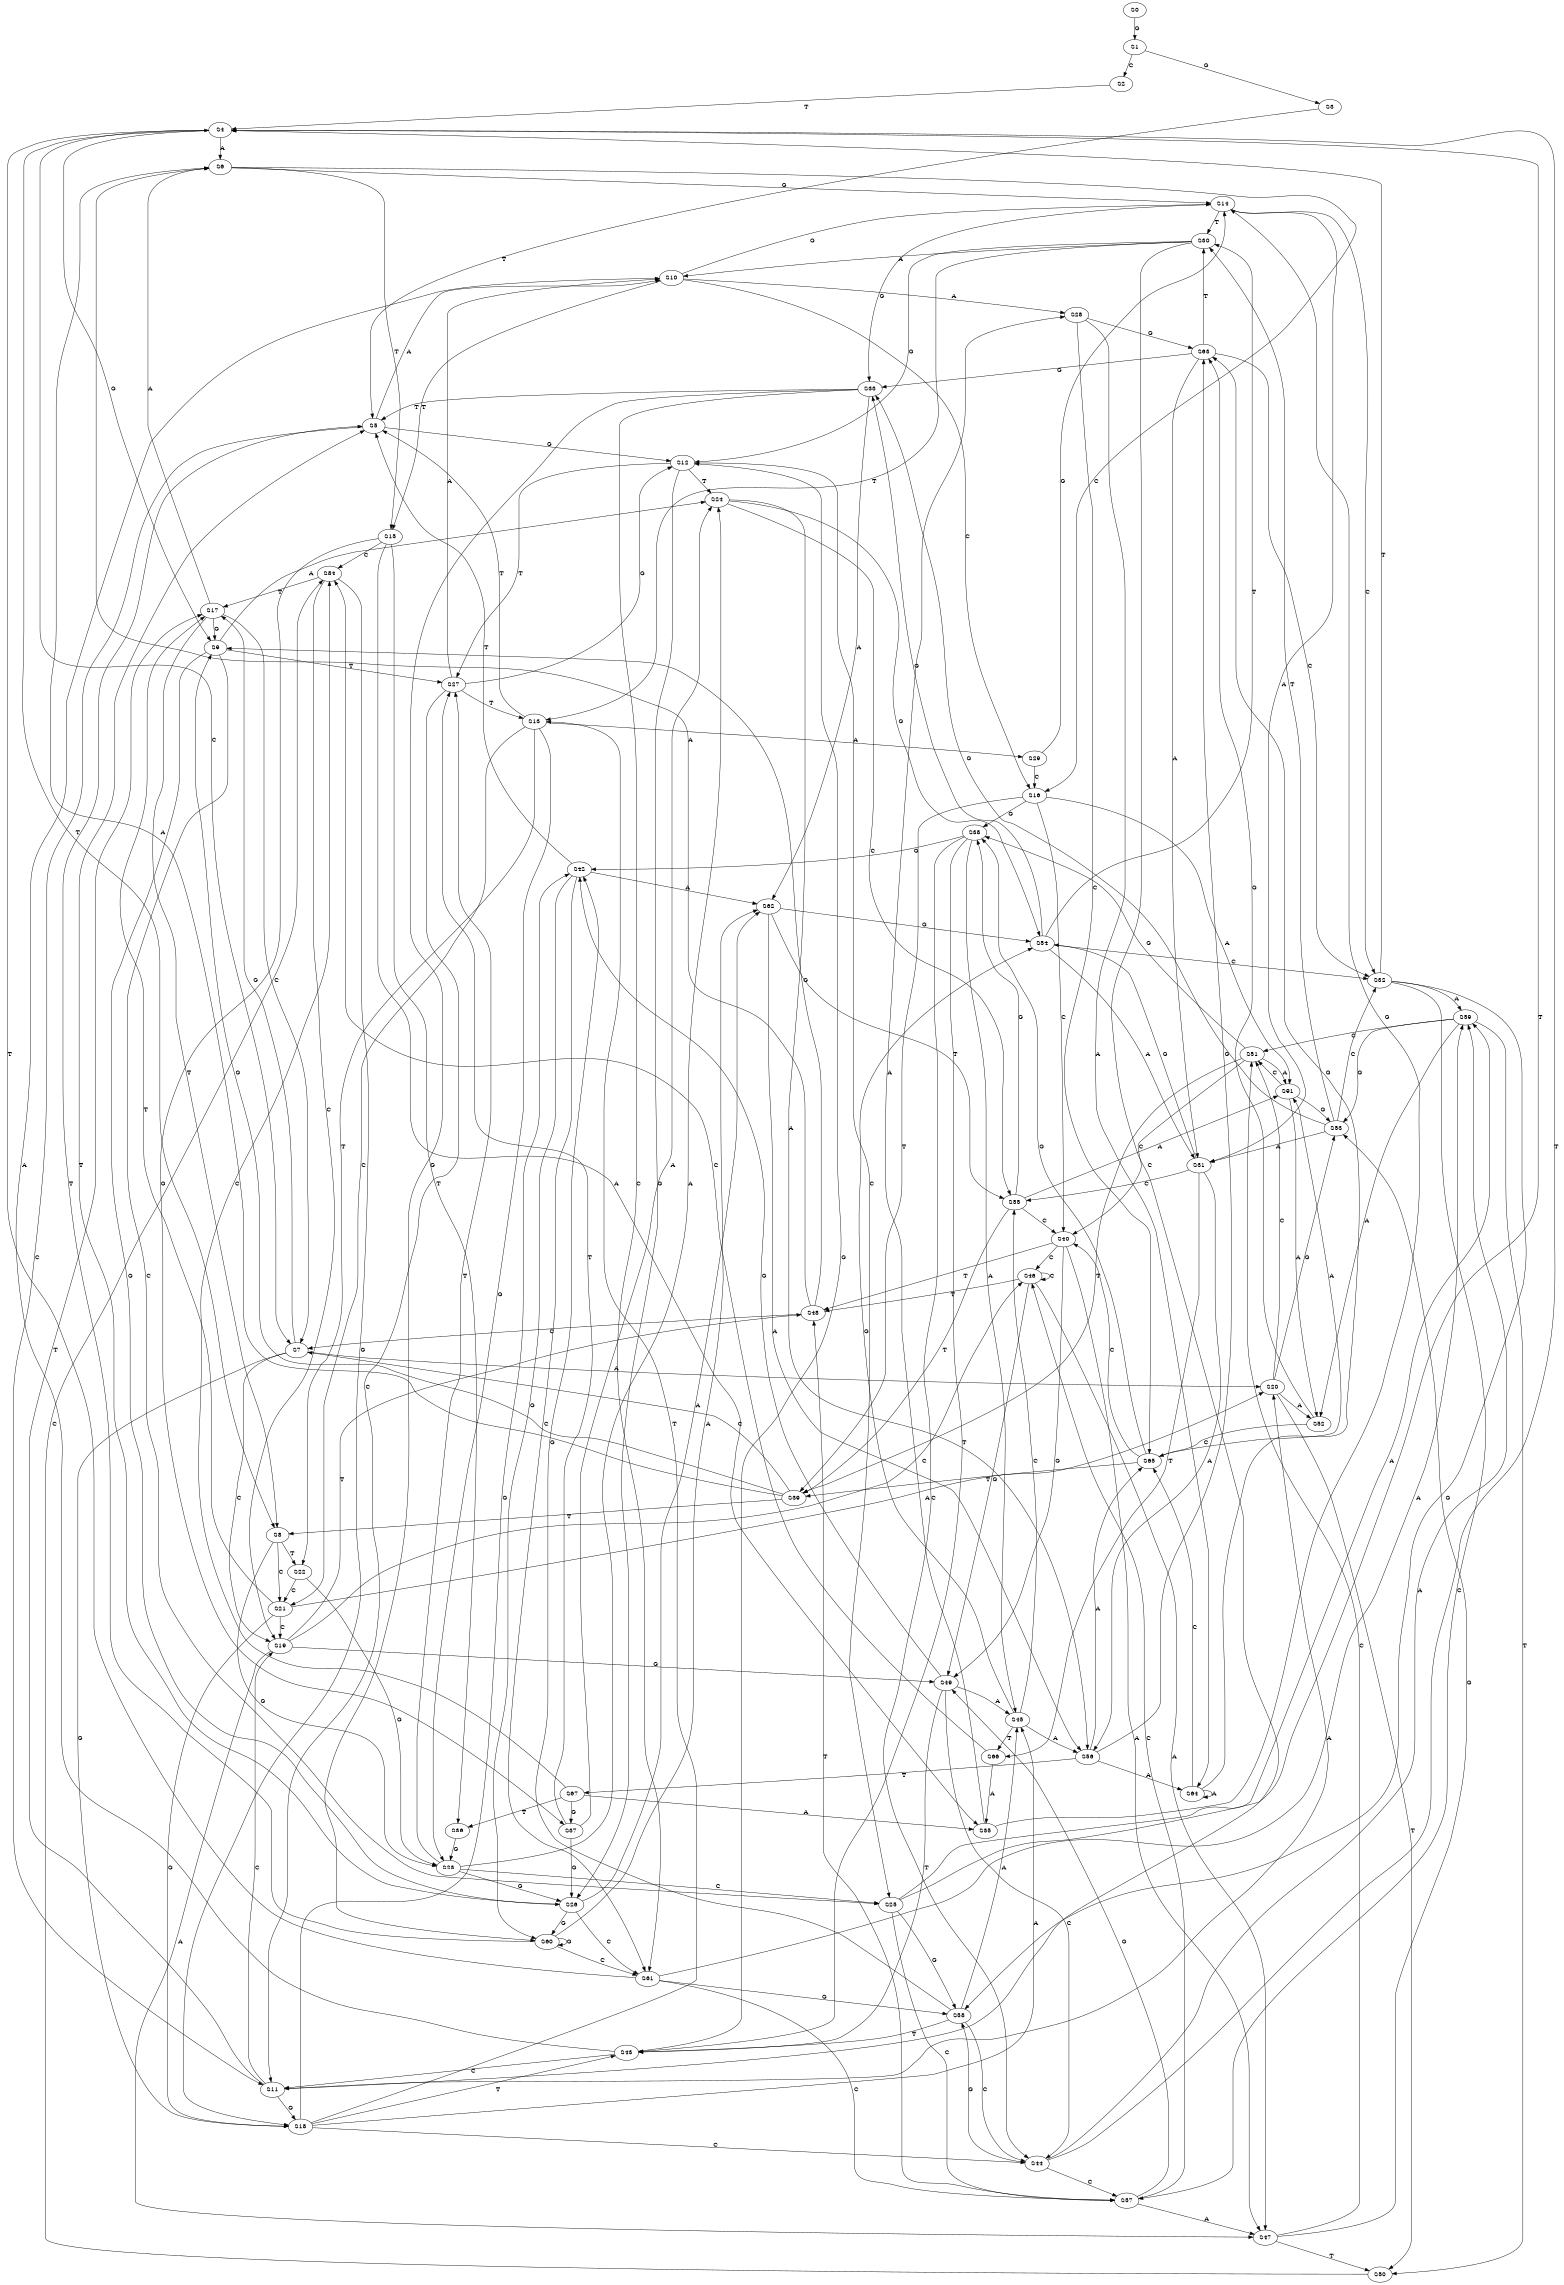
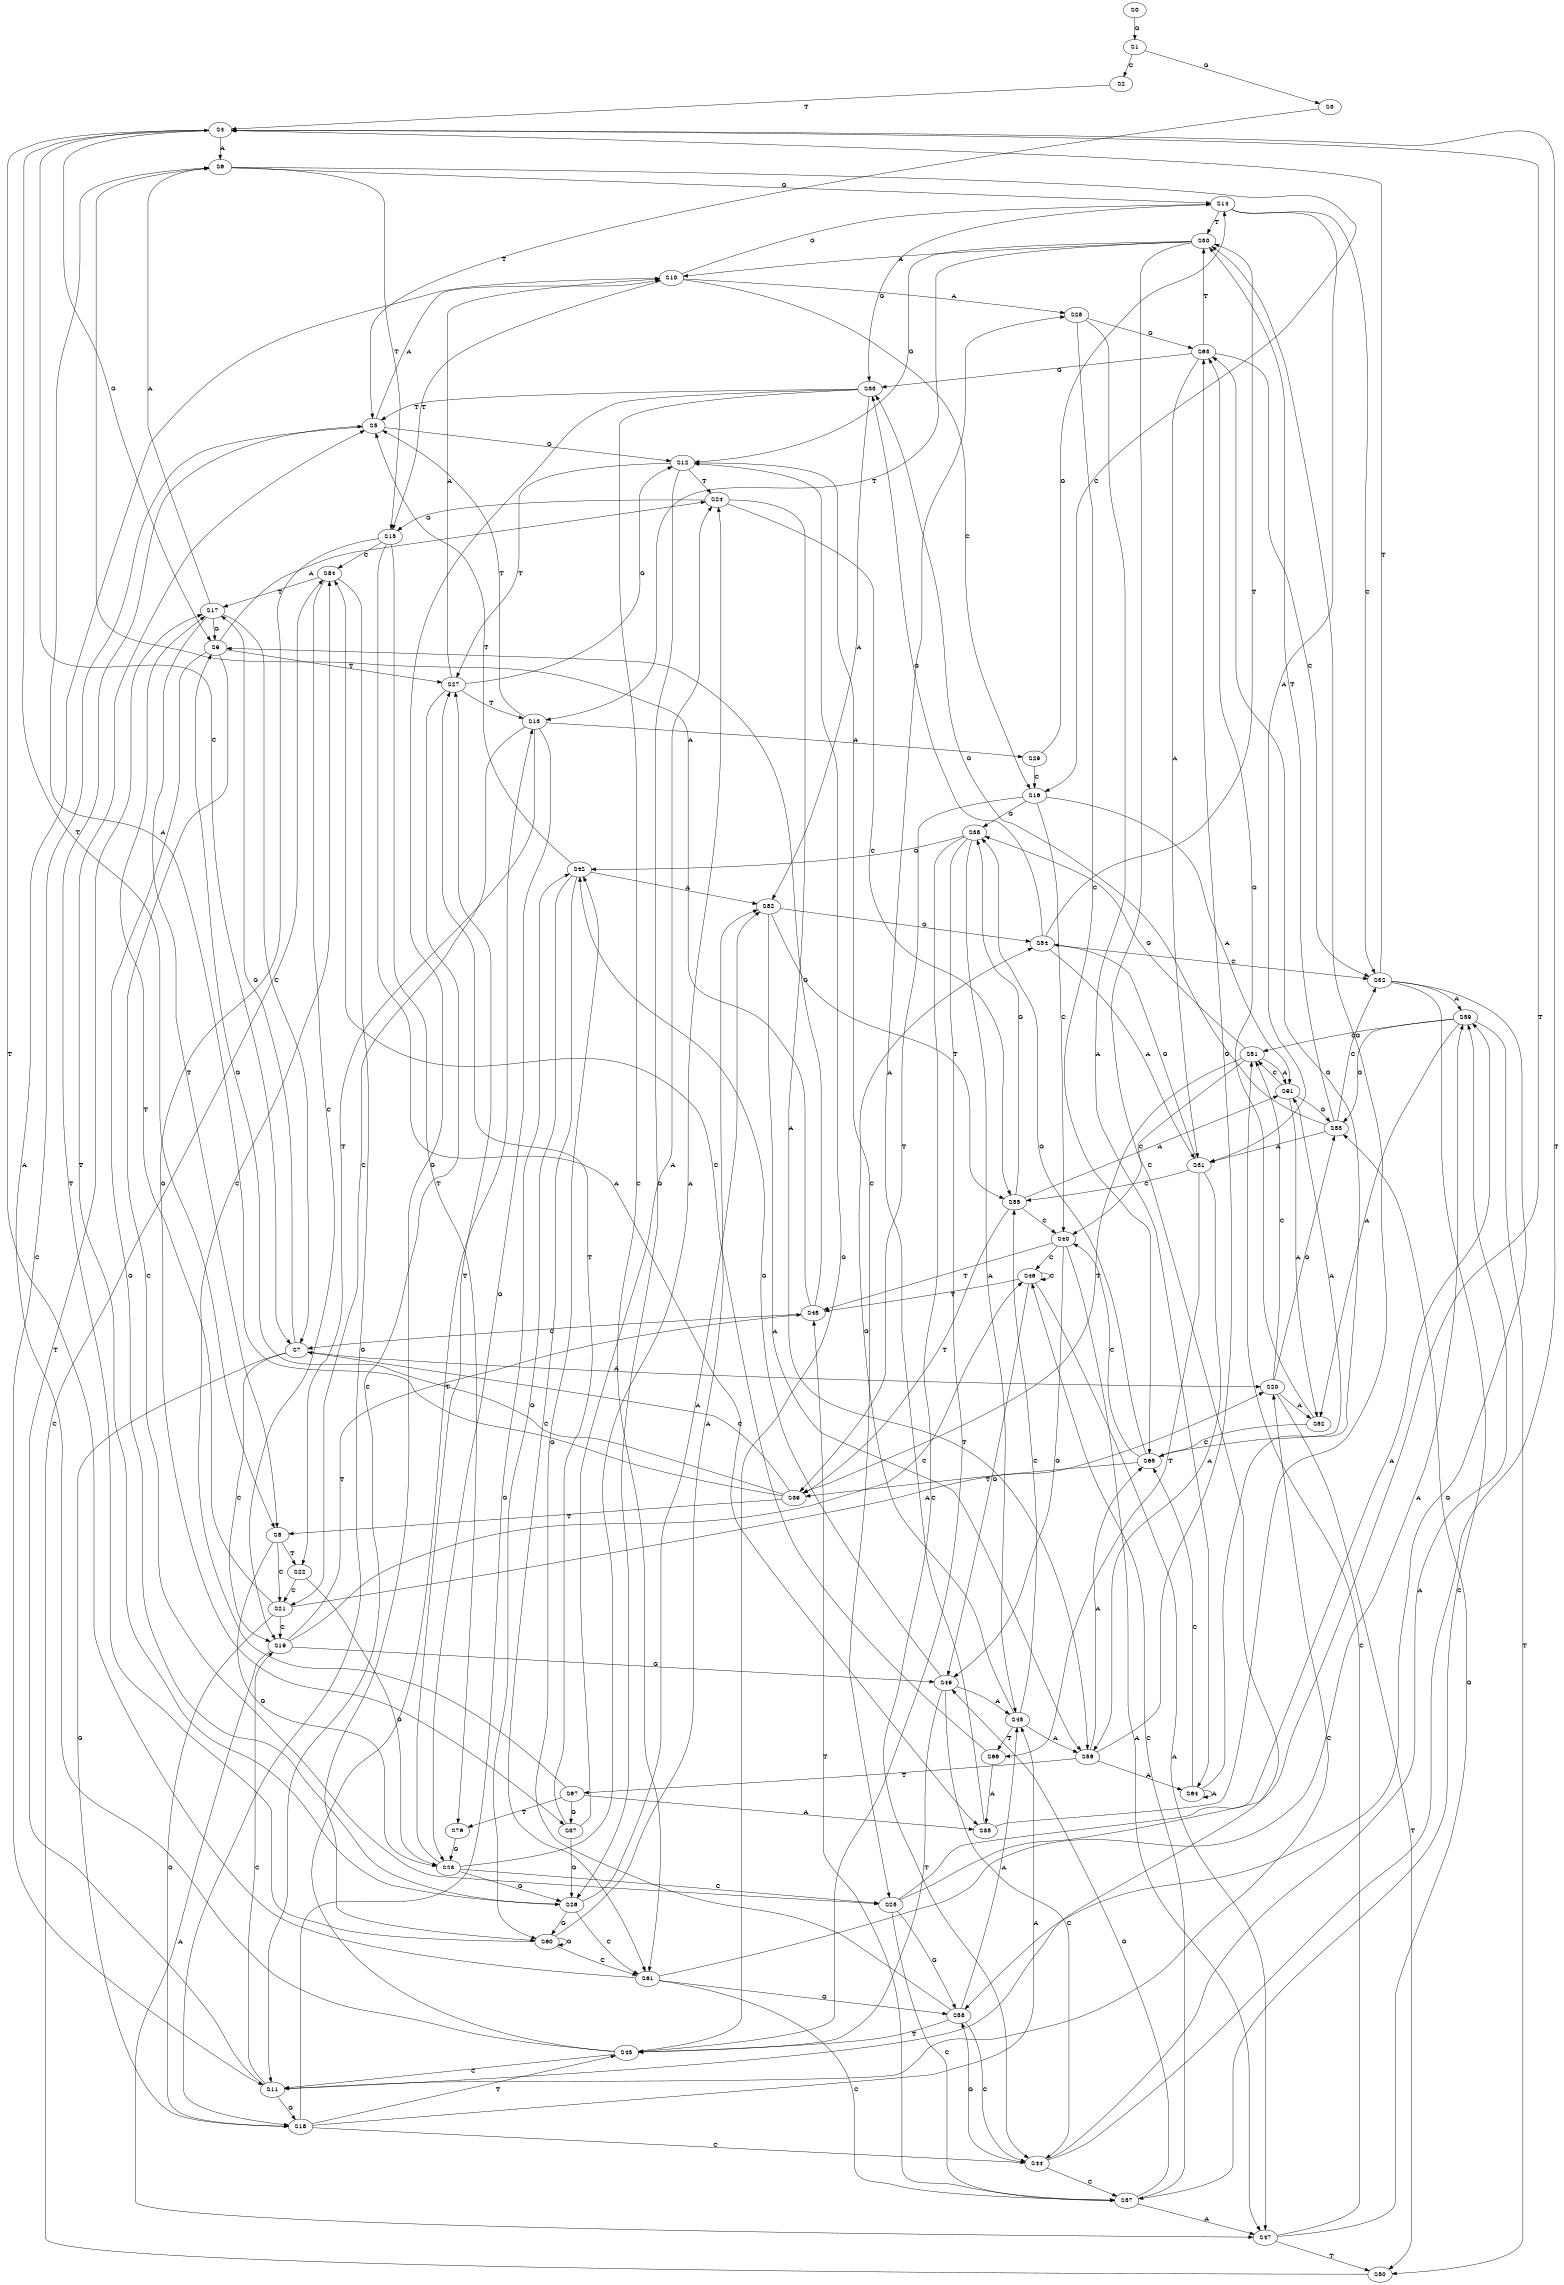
(893, 696) -> (551, 502)
(768, 907) -> (768, 907)
(1419, 1114) -> (1381, 1149)
(677, 1568) -> (435, 1502)
(1329, 1738) -> (1329, 1738)
(457, 1831) -> (457, 1831)
